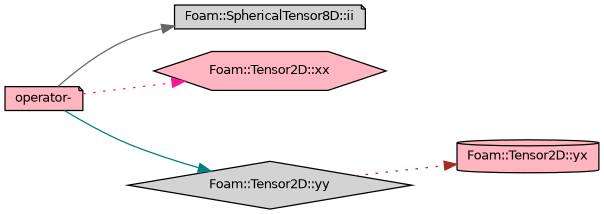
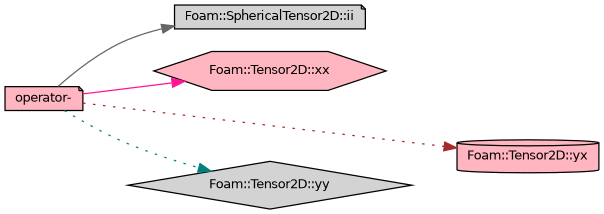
(270, 17) -> (270, 17)
(127, 88) -> (127, 88)
(129, 144) -> (129, 144)
(400, 171) -> (264, 125)
